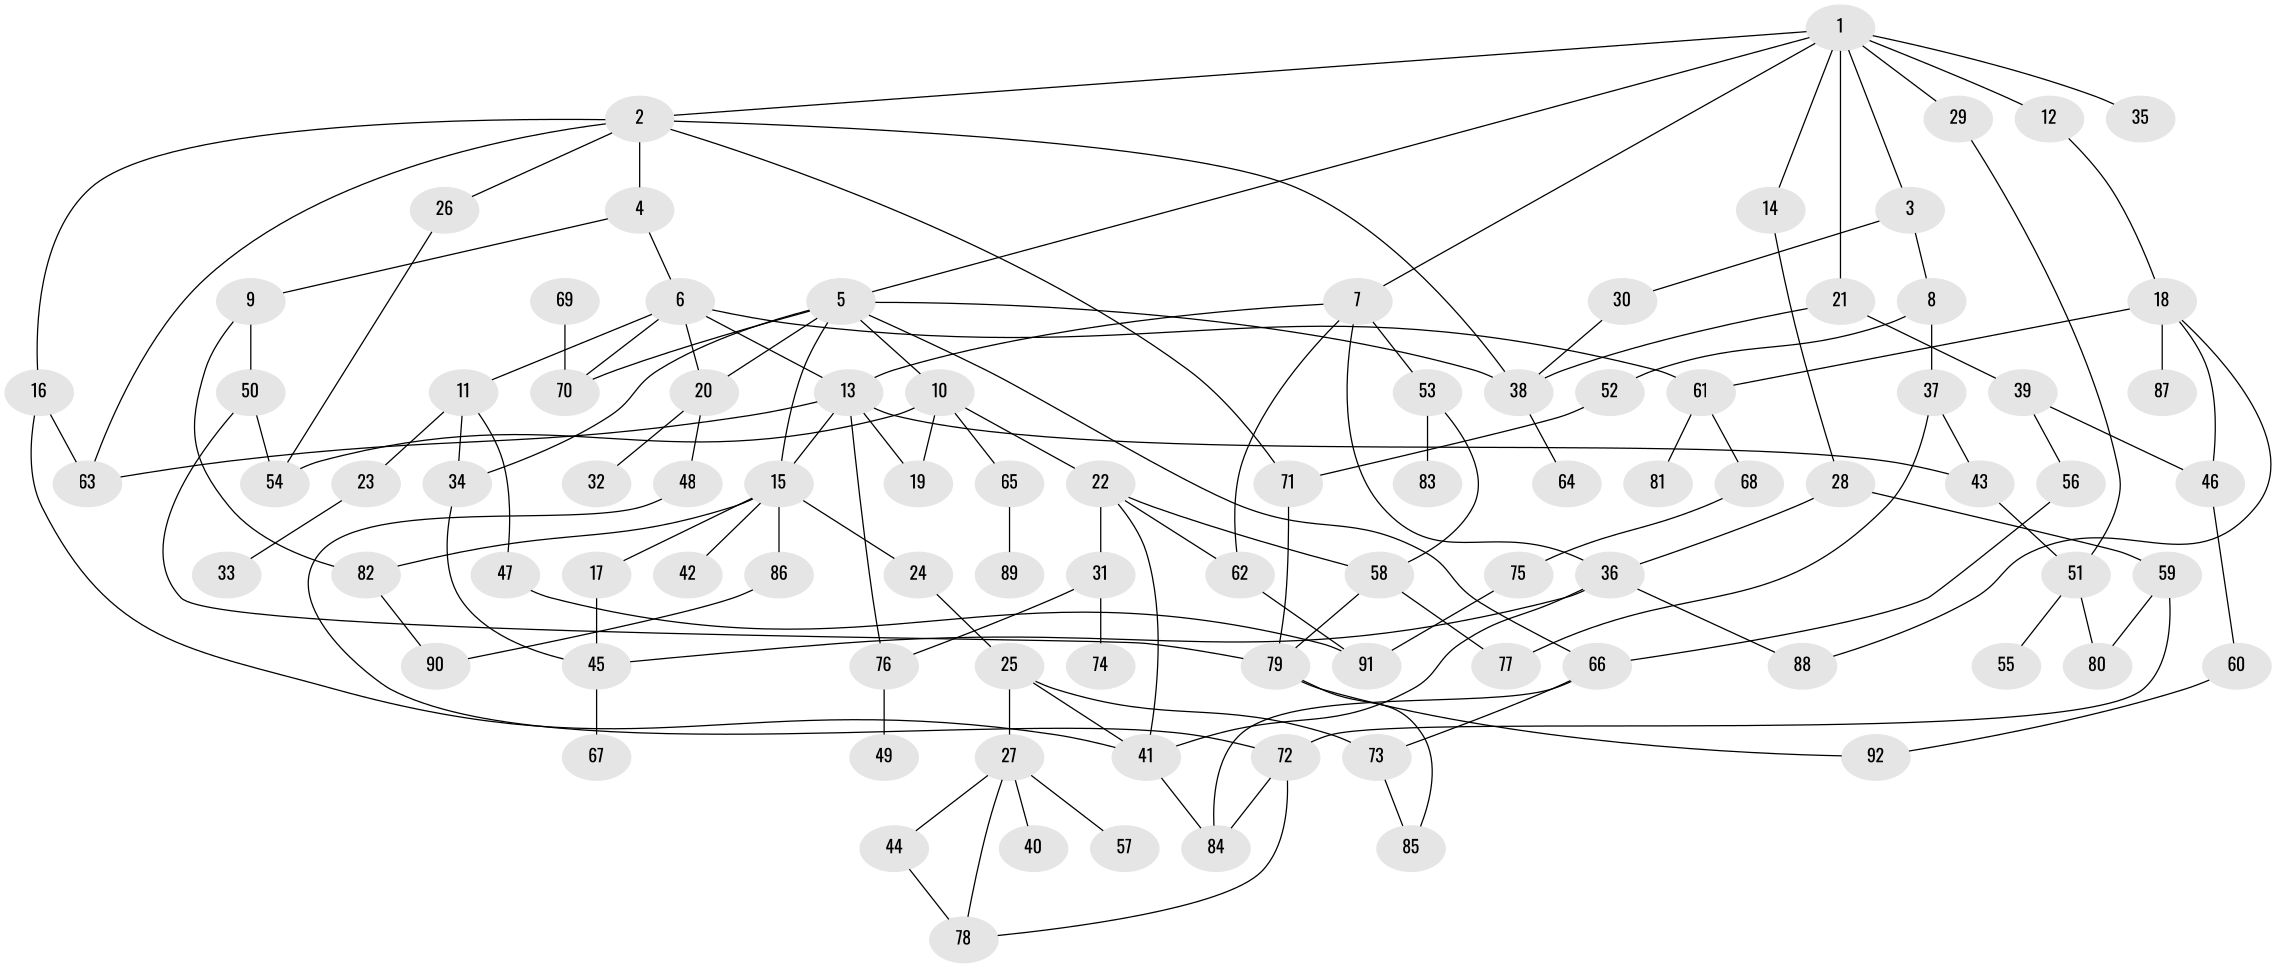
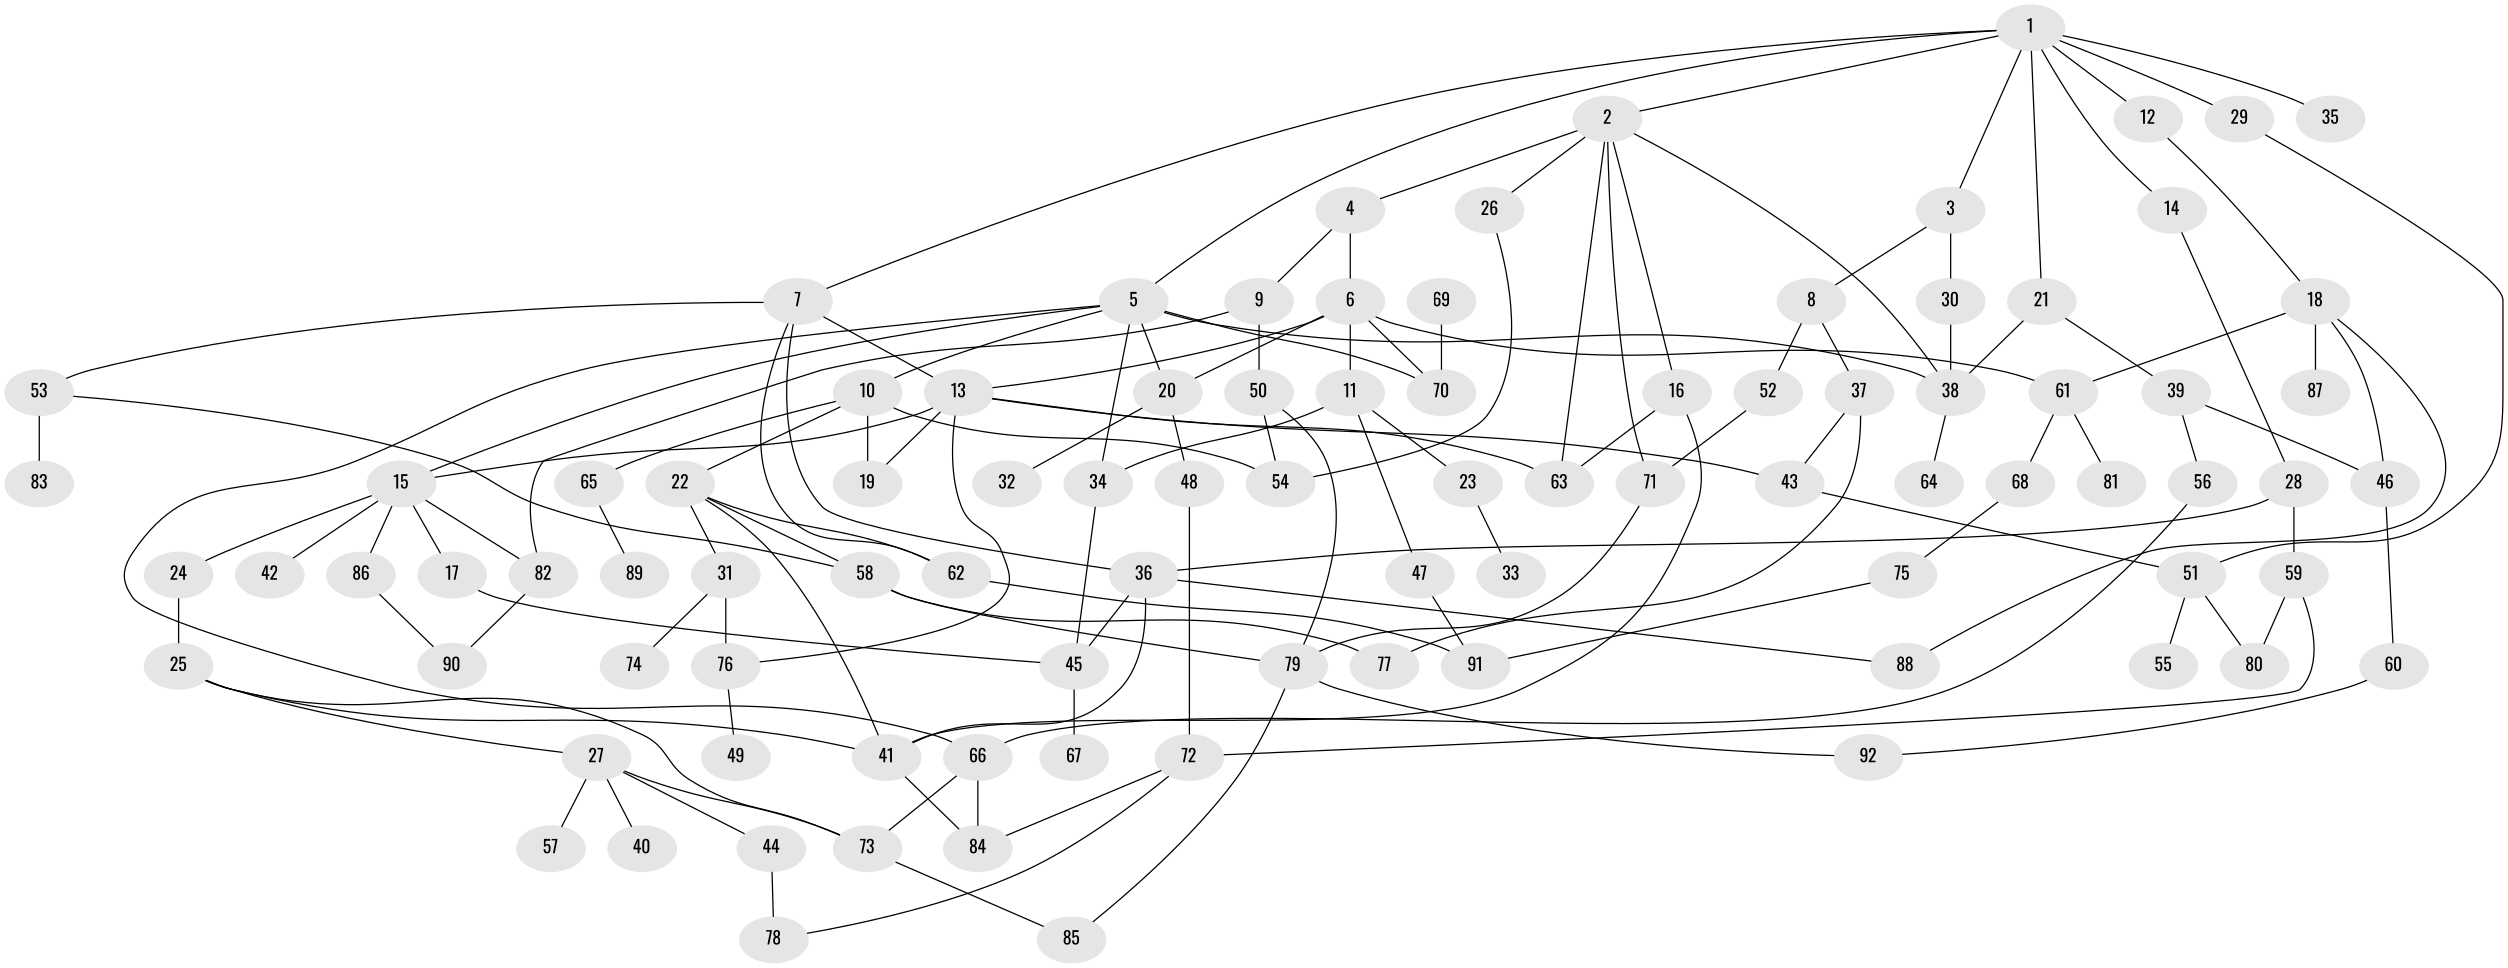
(983, 848) -> (699, 795)
